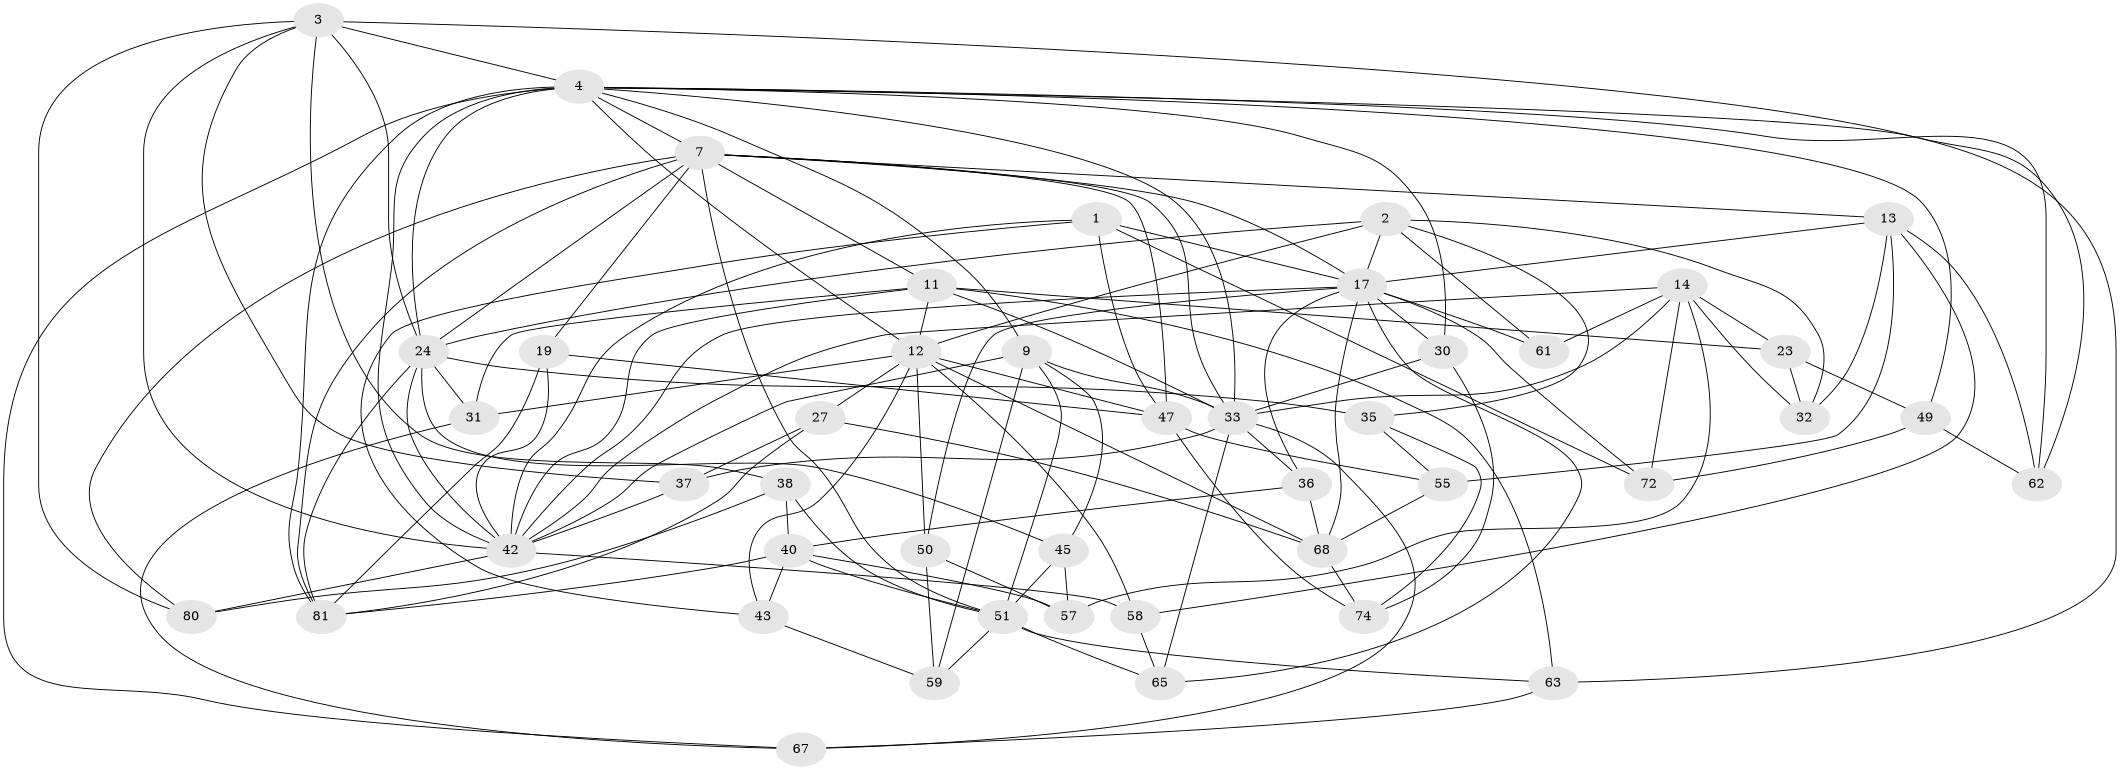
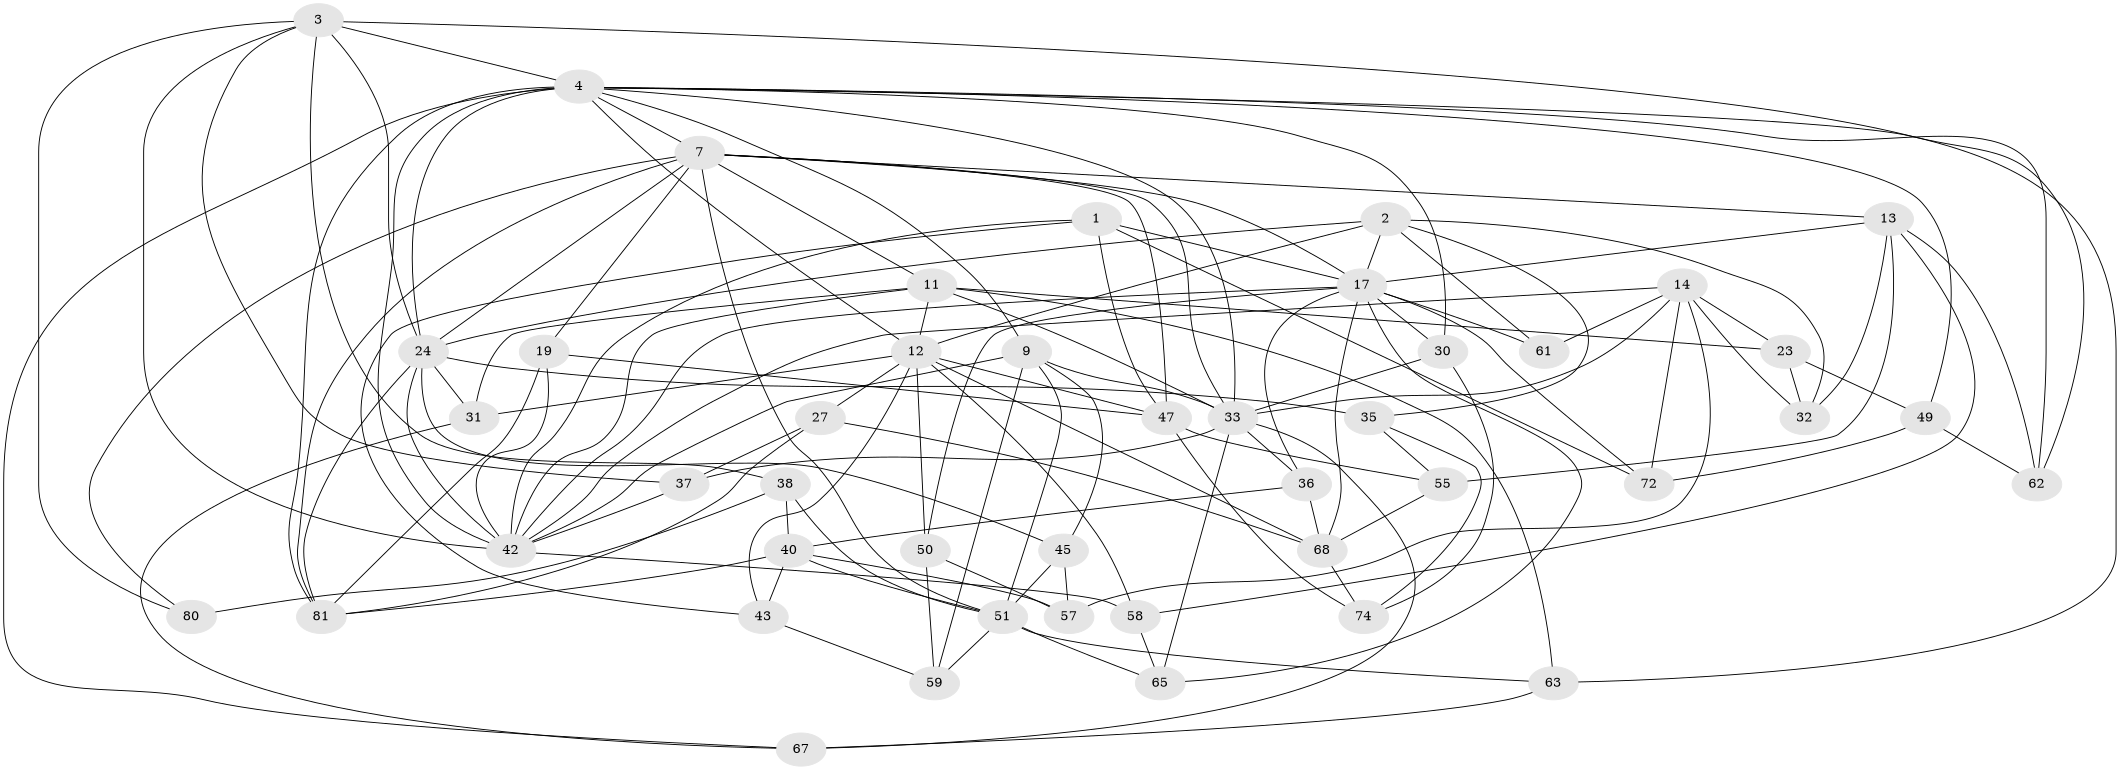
(344, 585) -> none
